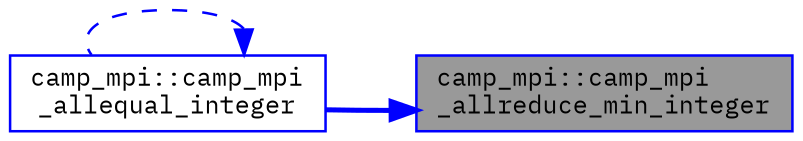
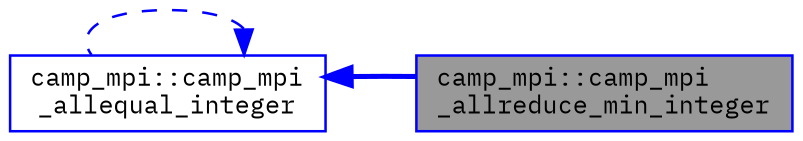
(358, 110) -> (384, 76)
